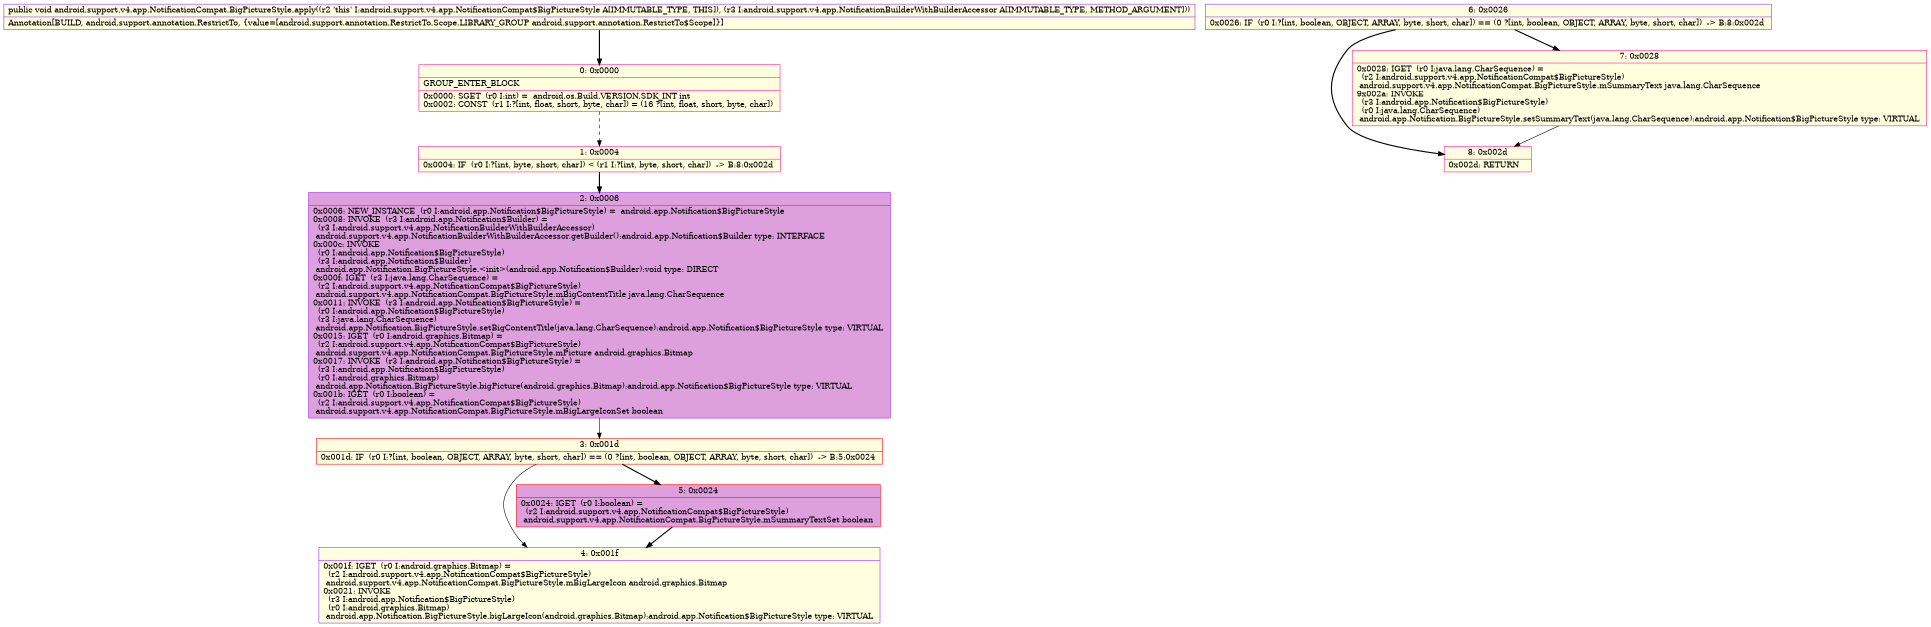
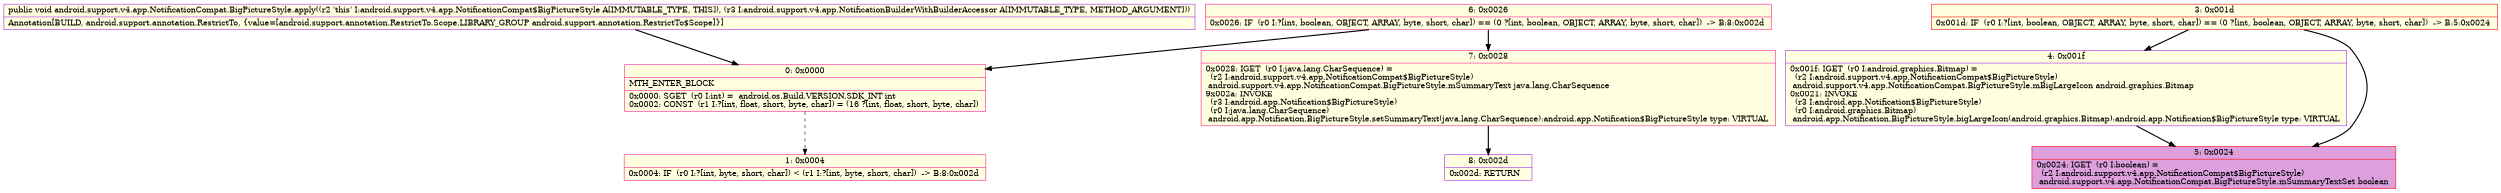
(1488, 17) -> (1488, 17)
(471, 84) -> (672, 84)
(1337, 109) -> (1180, 49)
(1539, 135) -> (1488, 137)
(1488, 159) -> (1488, 168)
(599, 305) -> none
(504, 500) -> (2169, 39)
(662, 535) -> (2153, 135)
